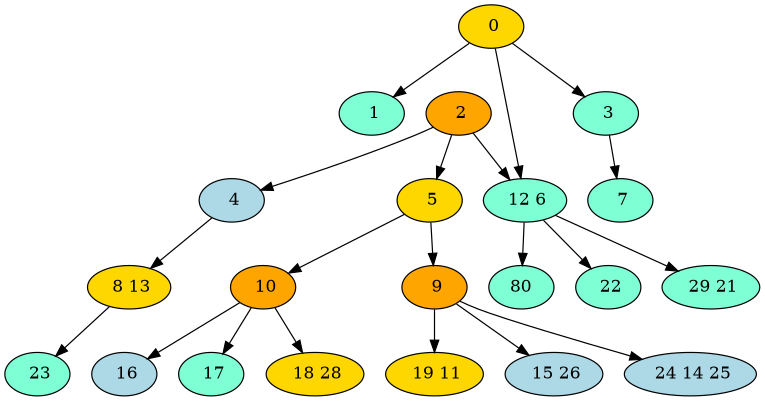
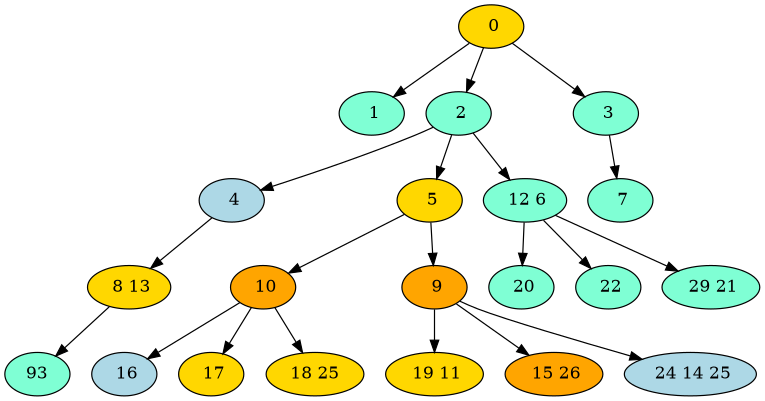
(507, 107) -> (477, 64)
(459, 113) -> (459, 113)
(521, 287) -> (521, 287)
(37, 374) -> (37, 374)
(211, 374) -> (211, 374)
(315, 374) -> (315, 374)
(554, 374) -> (554, 374)
